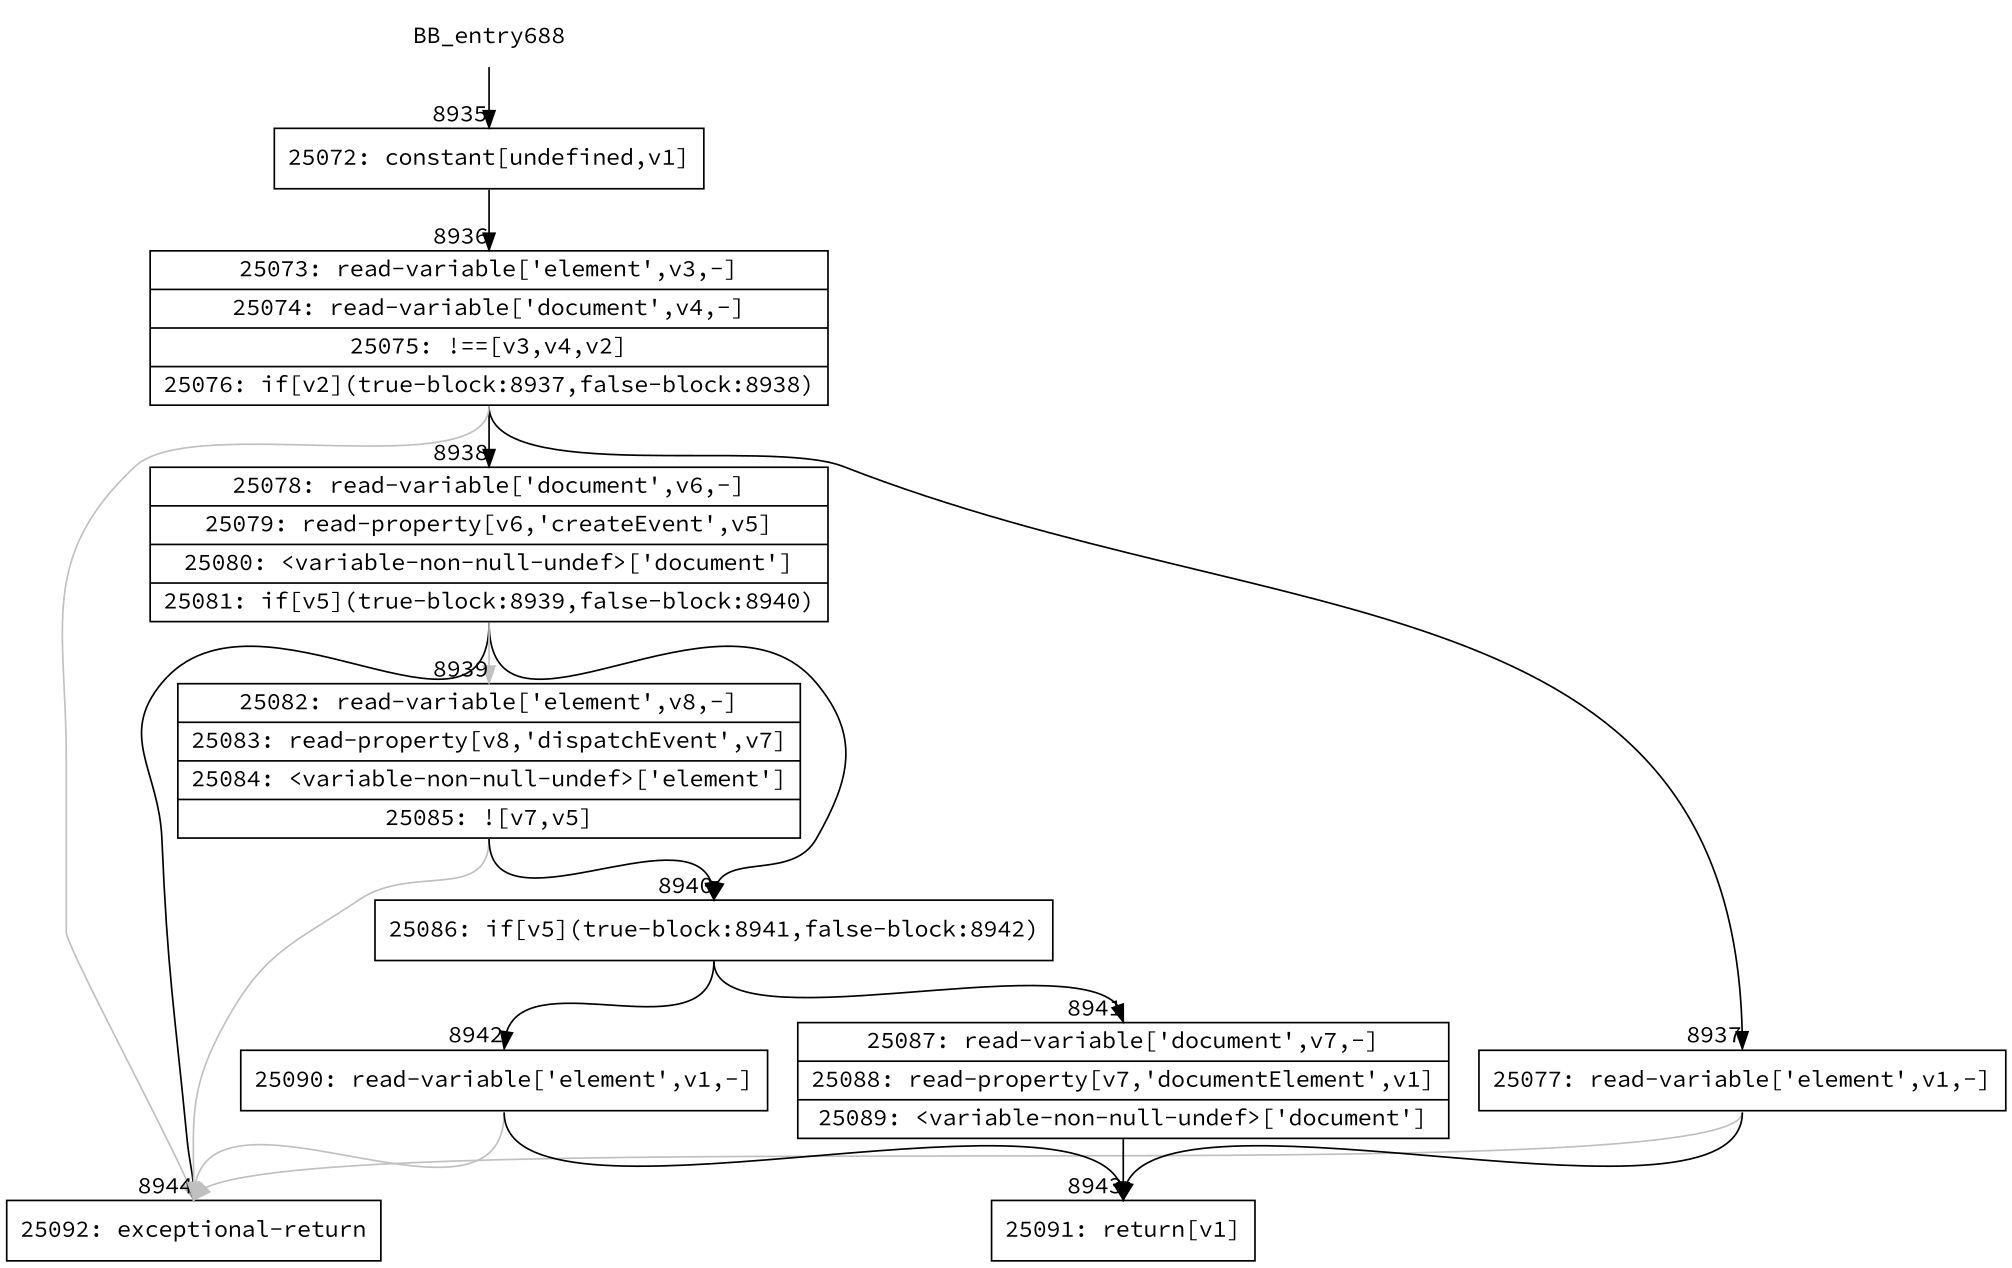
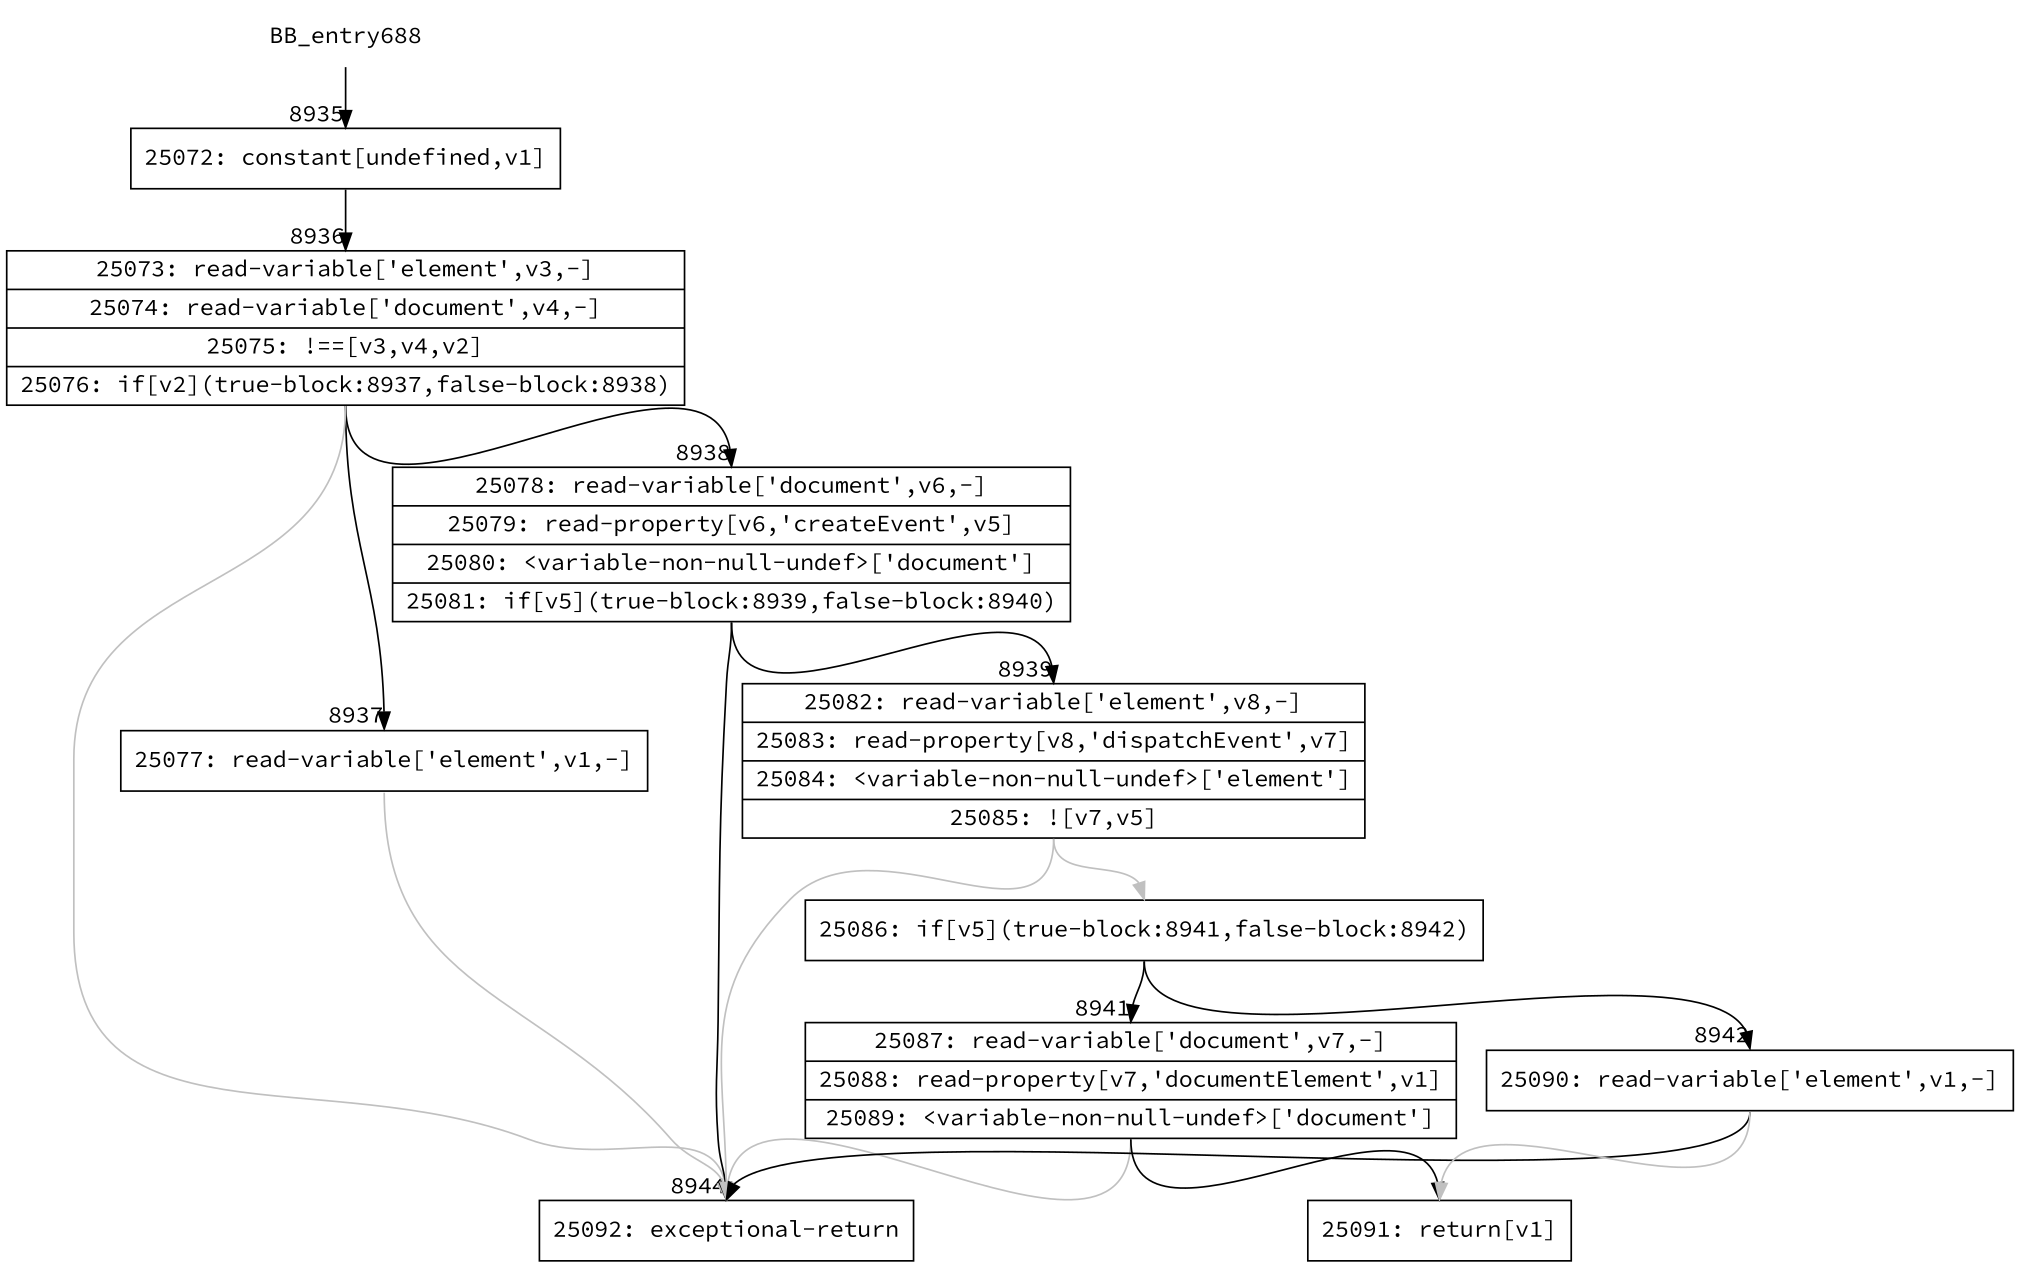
(489, 644) -> (885, 655)
(778, 656) -> none
(593, 871) -> (1090, 868)
(349, 1156) -> (1246, 1156)
(806, 1157) -> (1647, 1164)
(1505, 1161) -> none
none -> (937, 1172)
